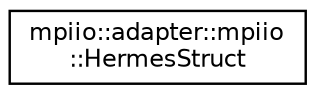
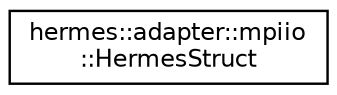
(158, 47) -> (169, 47)
